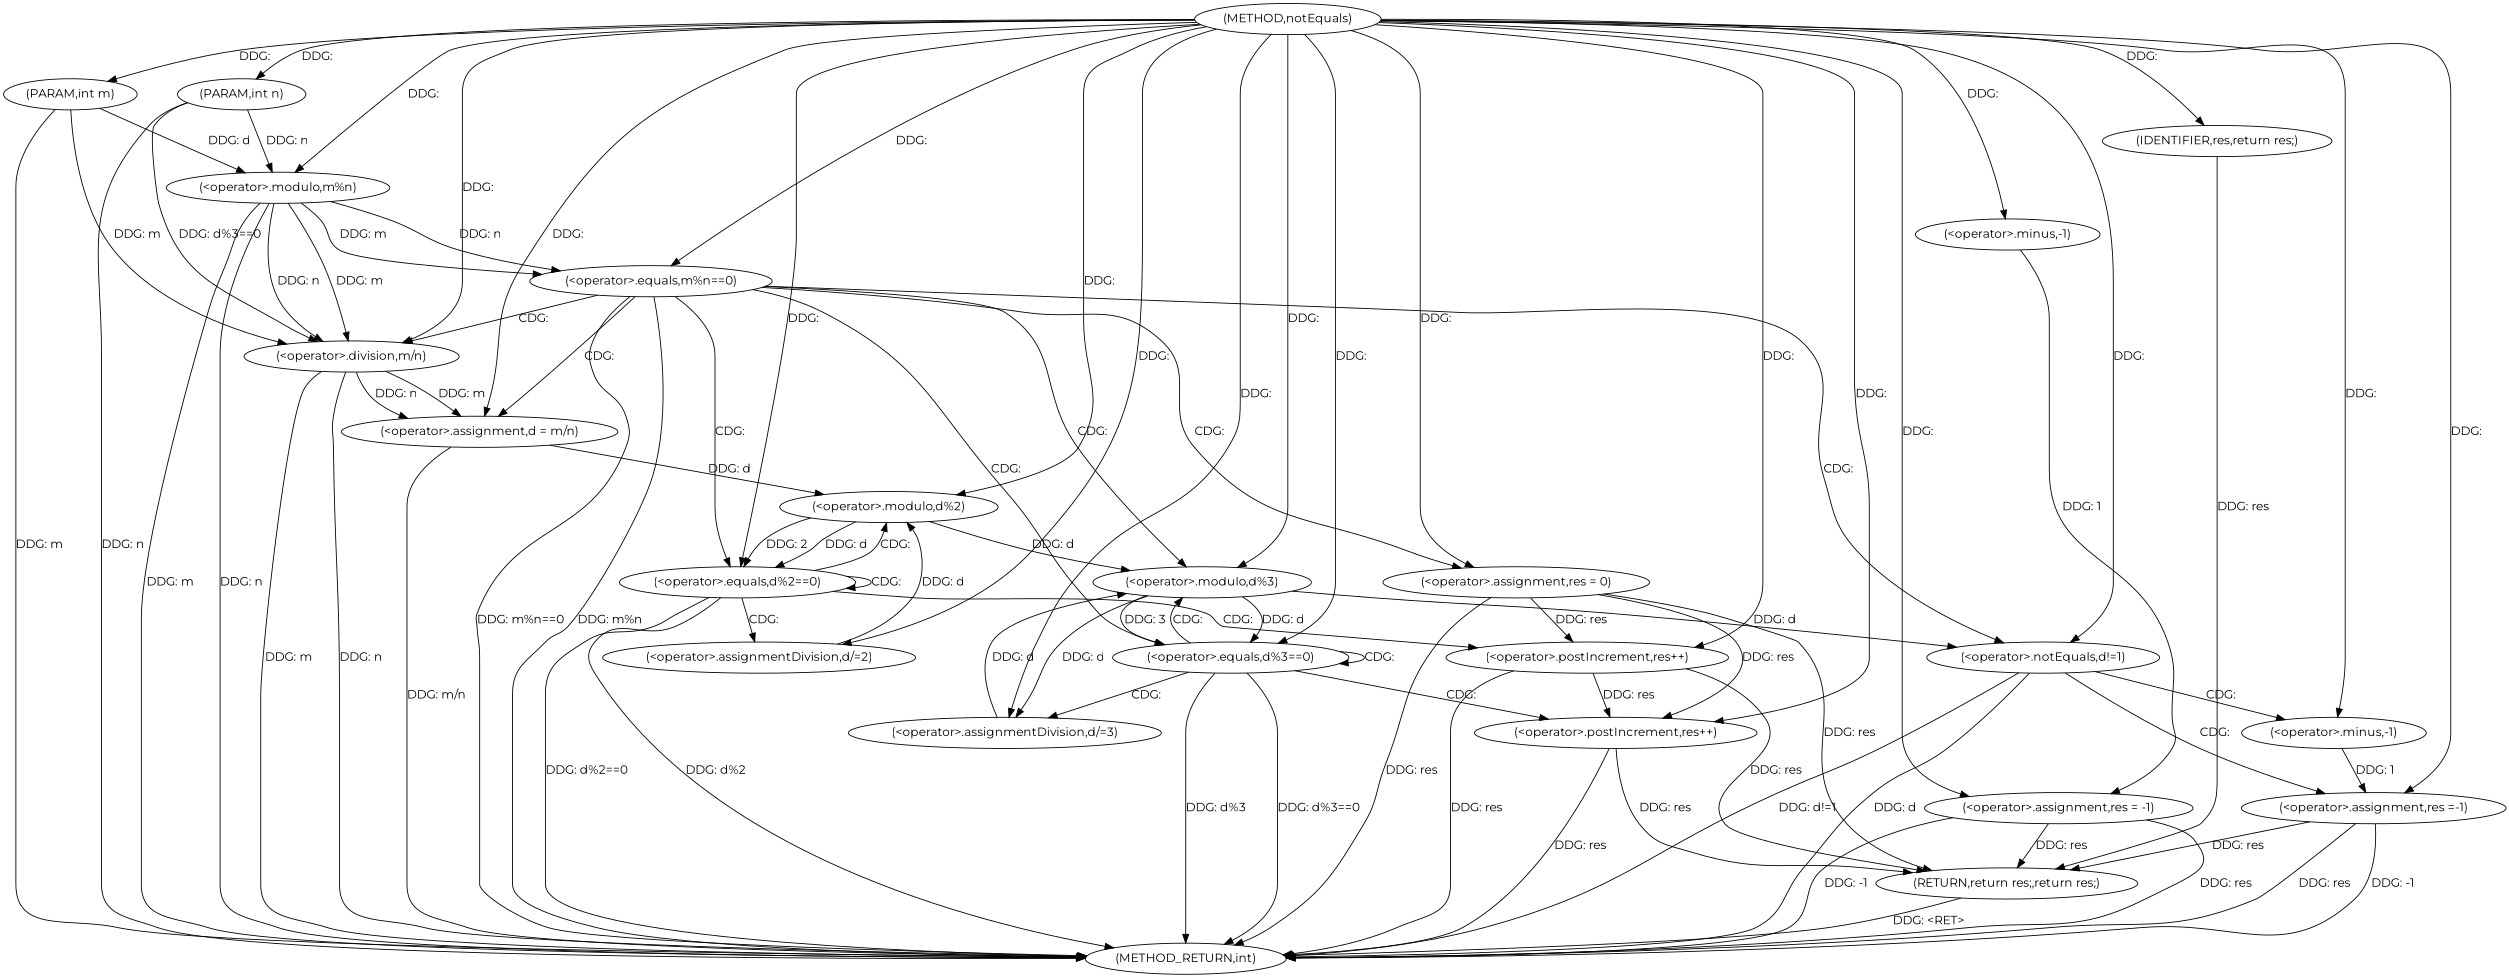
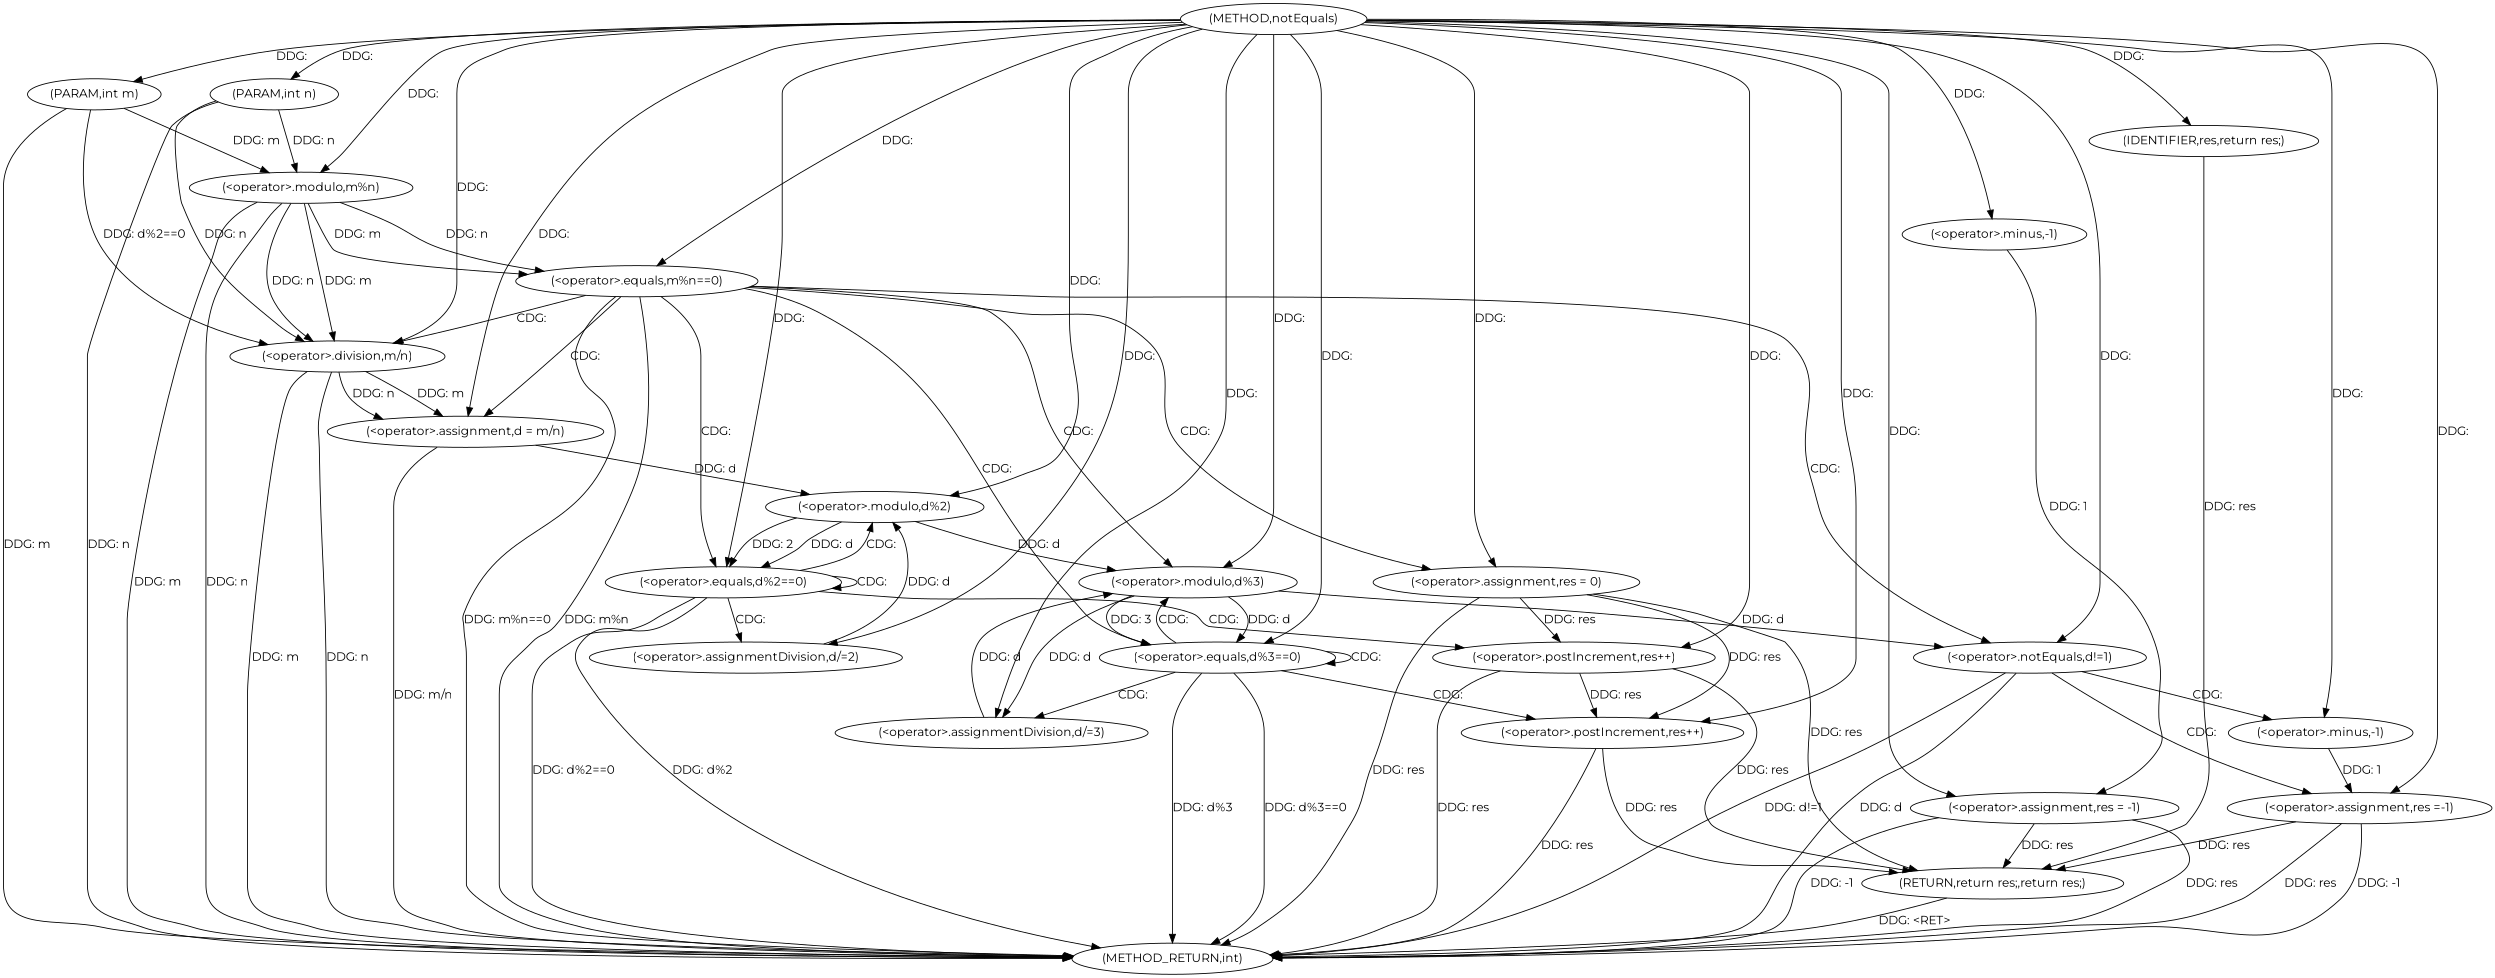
(230, 141) -> (257, 141)
(137, 234) -> (145, 234)
(220, 234) -> (226, 234)
